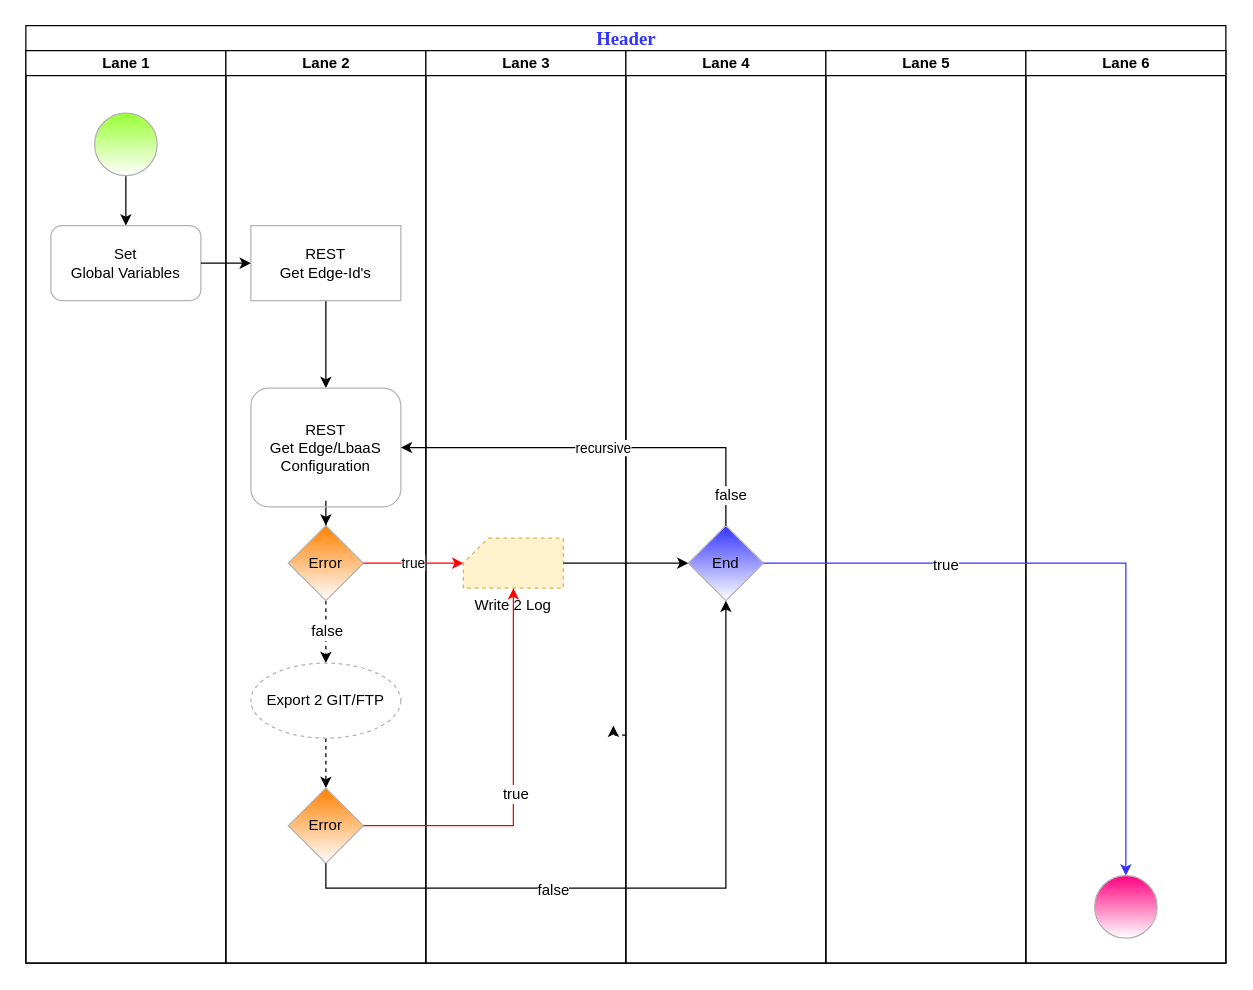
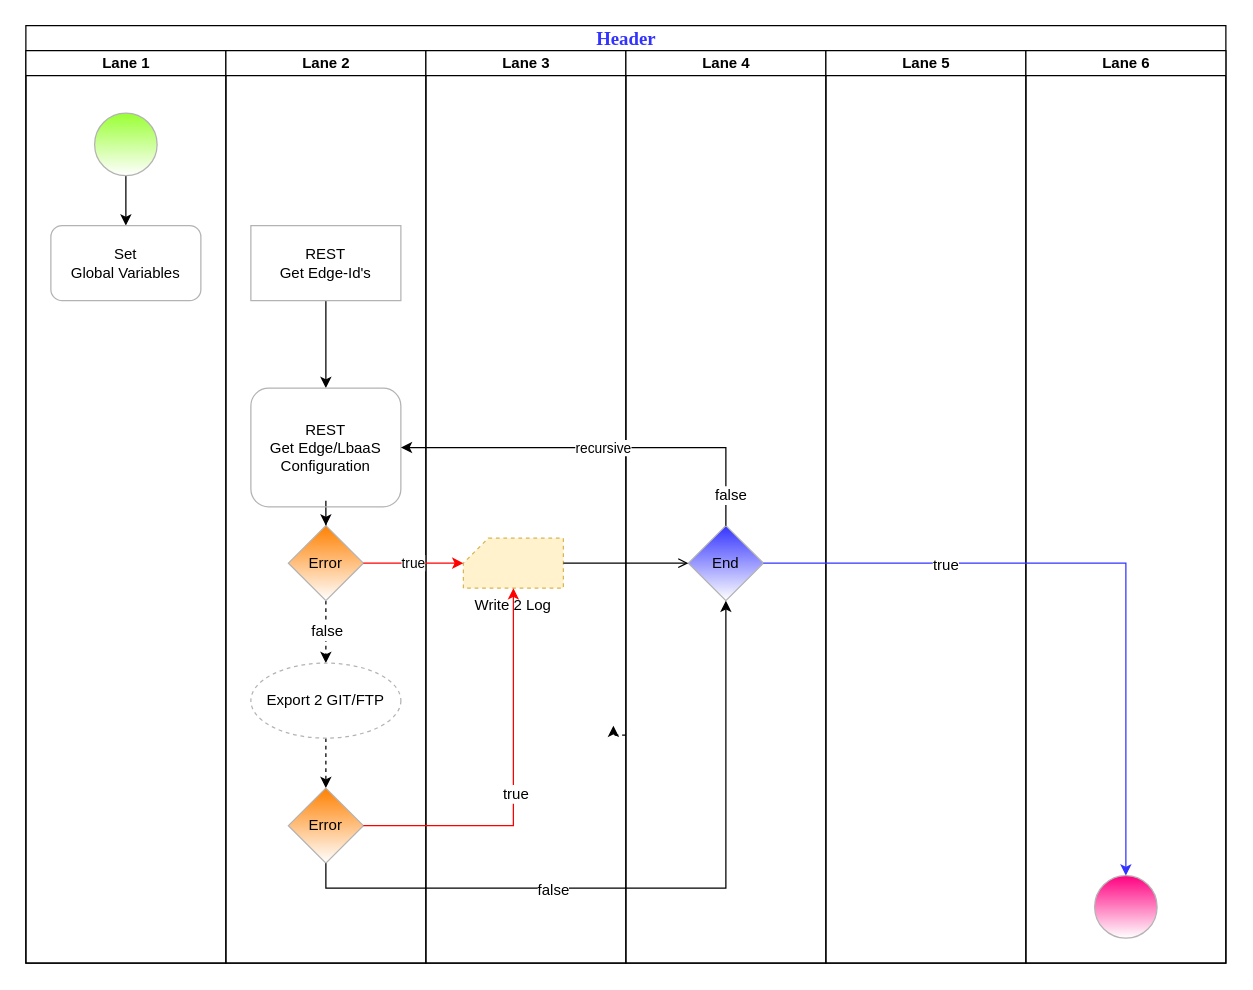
(222, 263) -> none
(678, 563) -> (680, 563)
